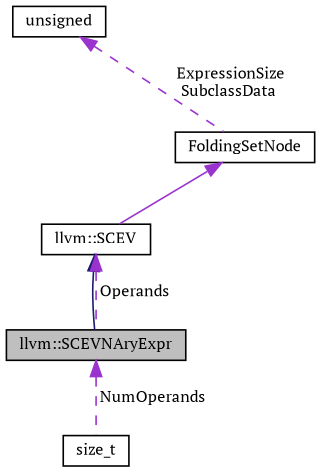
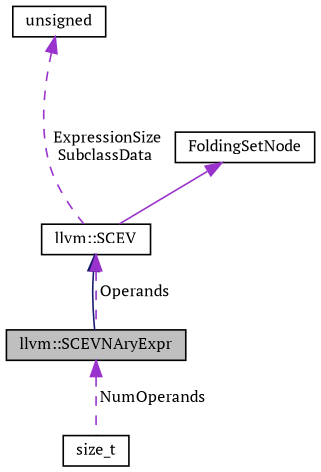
(159, 89) -> (45, 143)
